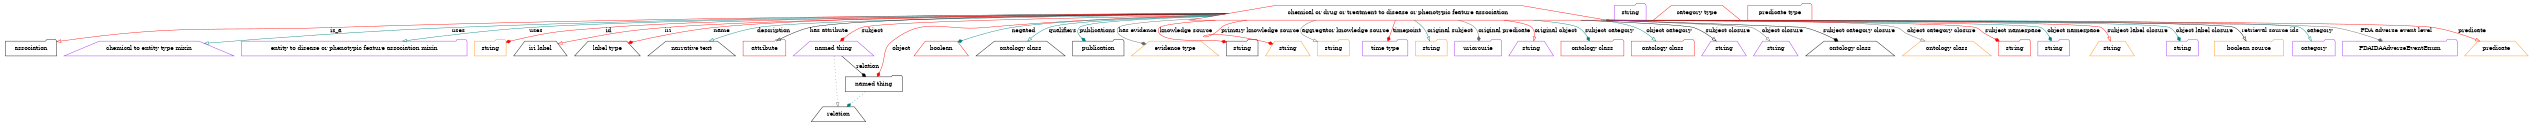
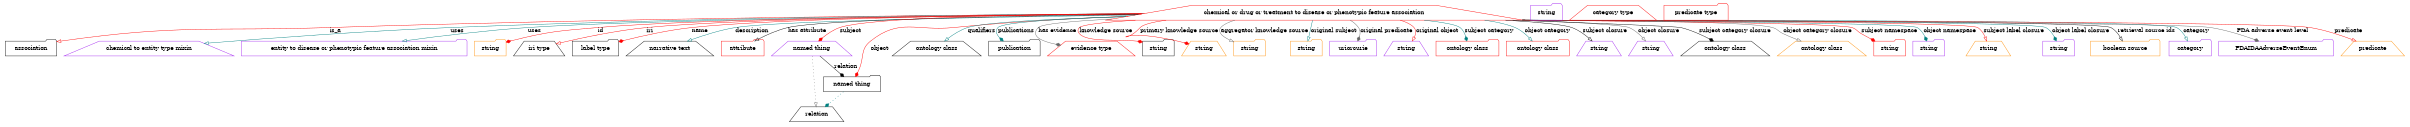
(540, 49) -> (539, 49)
(607, 49) -> (595, 49)
(941, 49) -> none
(1175, 49) -> (1091, 49)
(1385, 49) -> none
